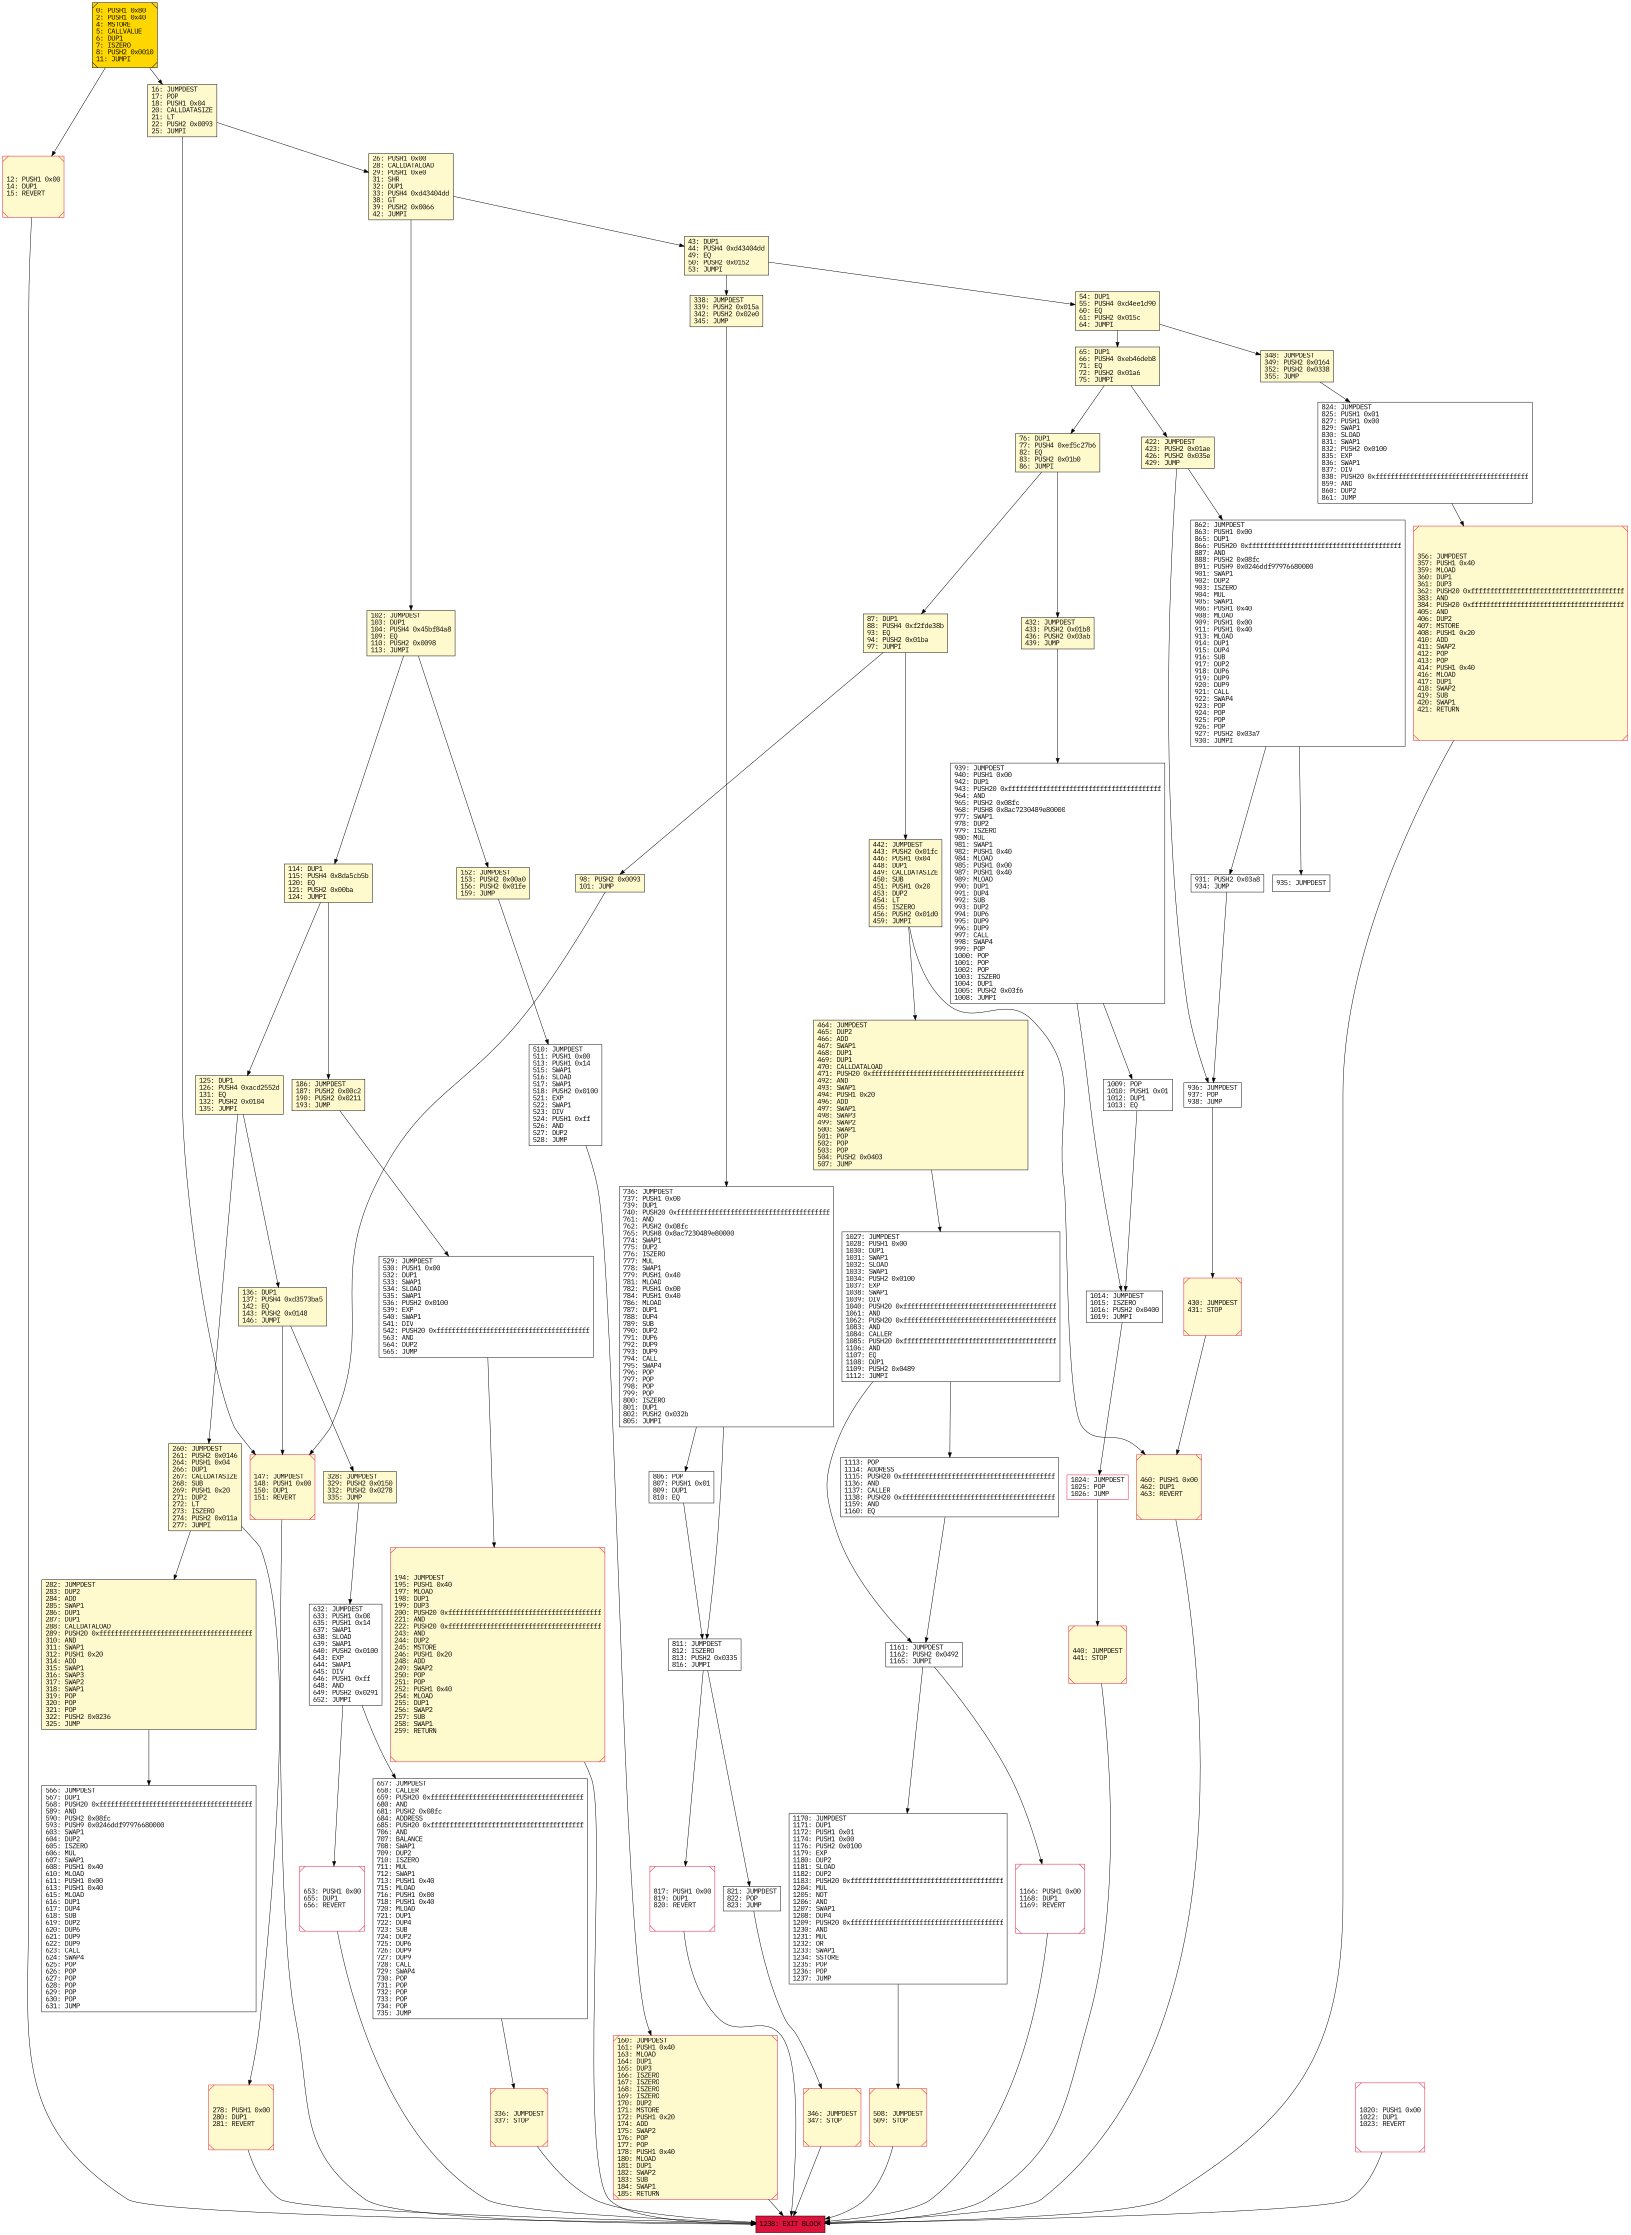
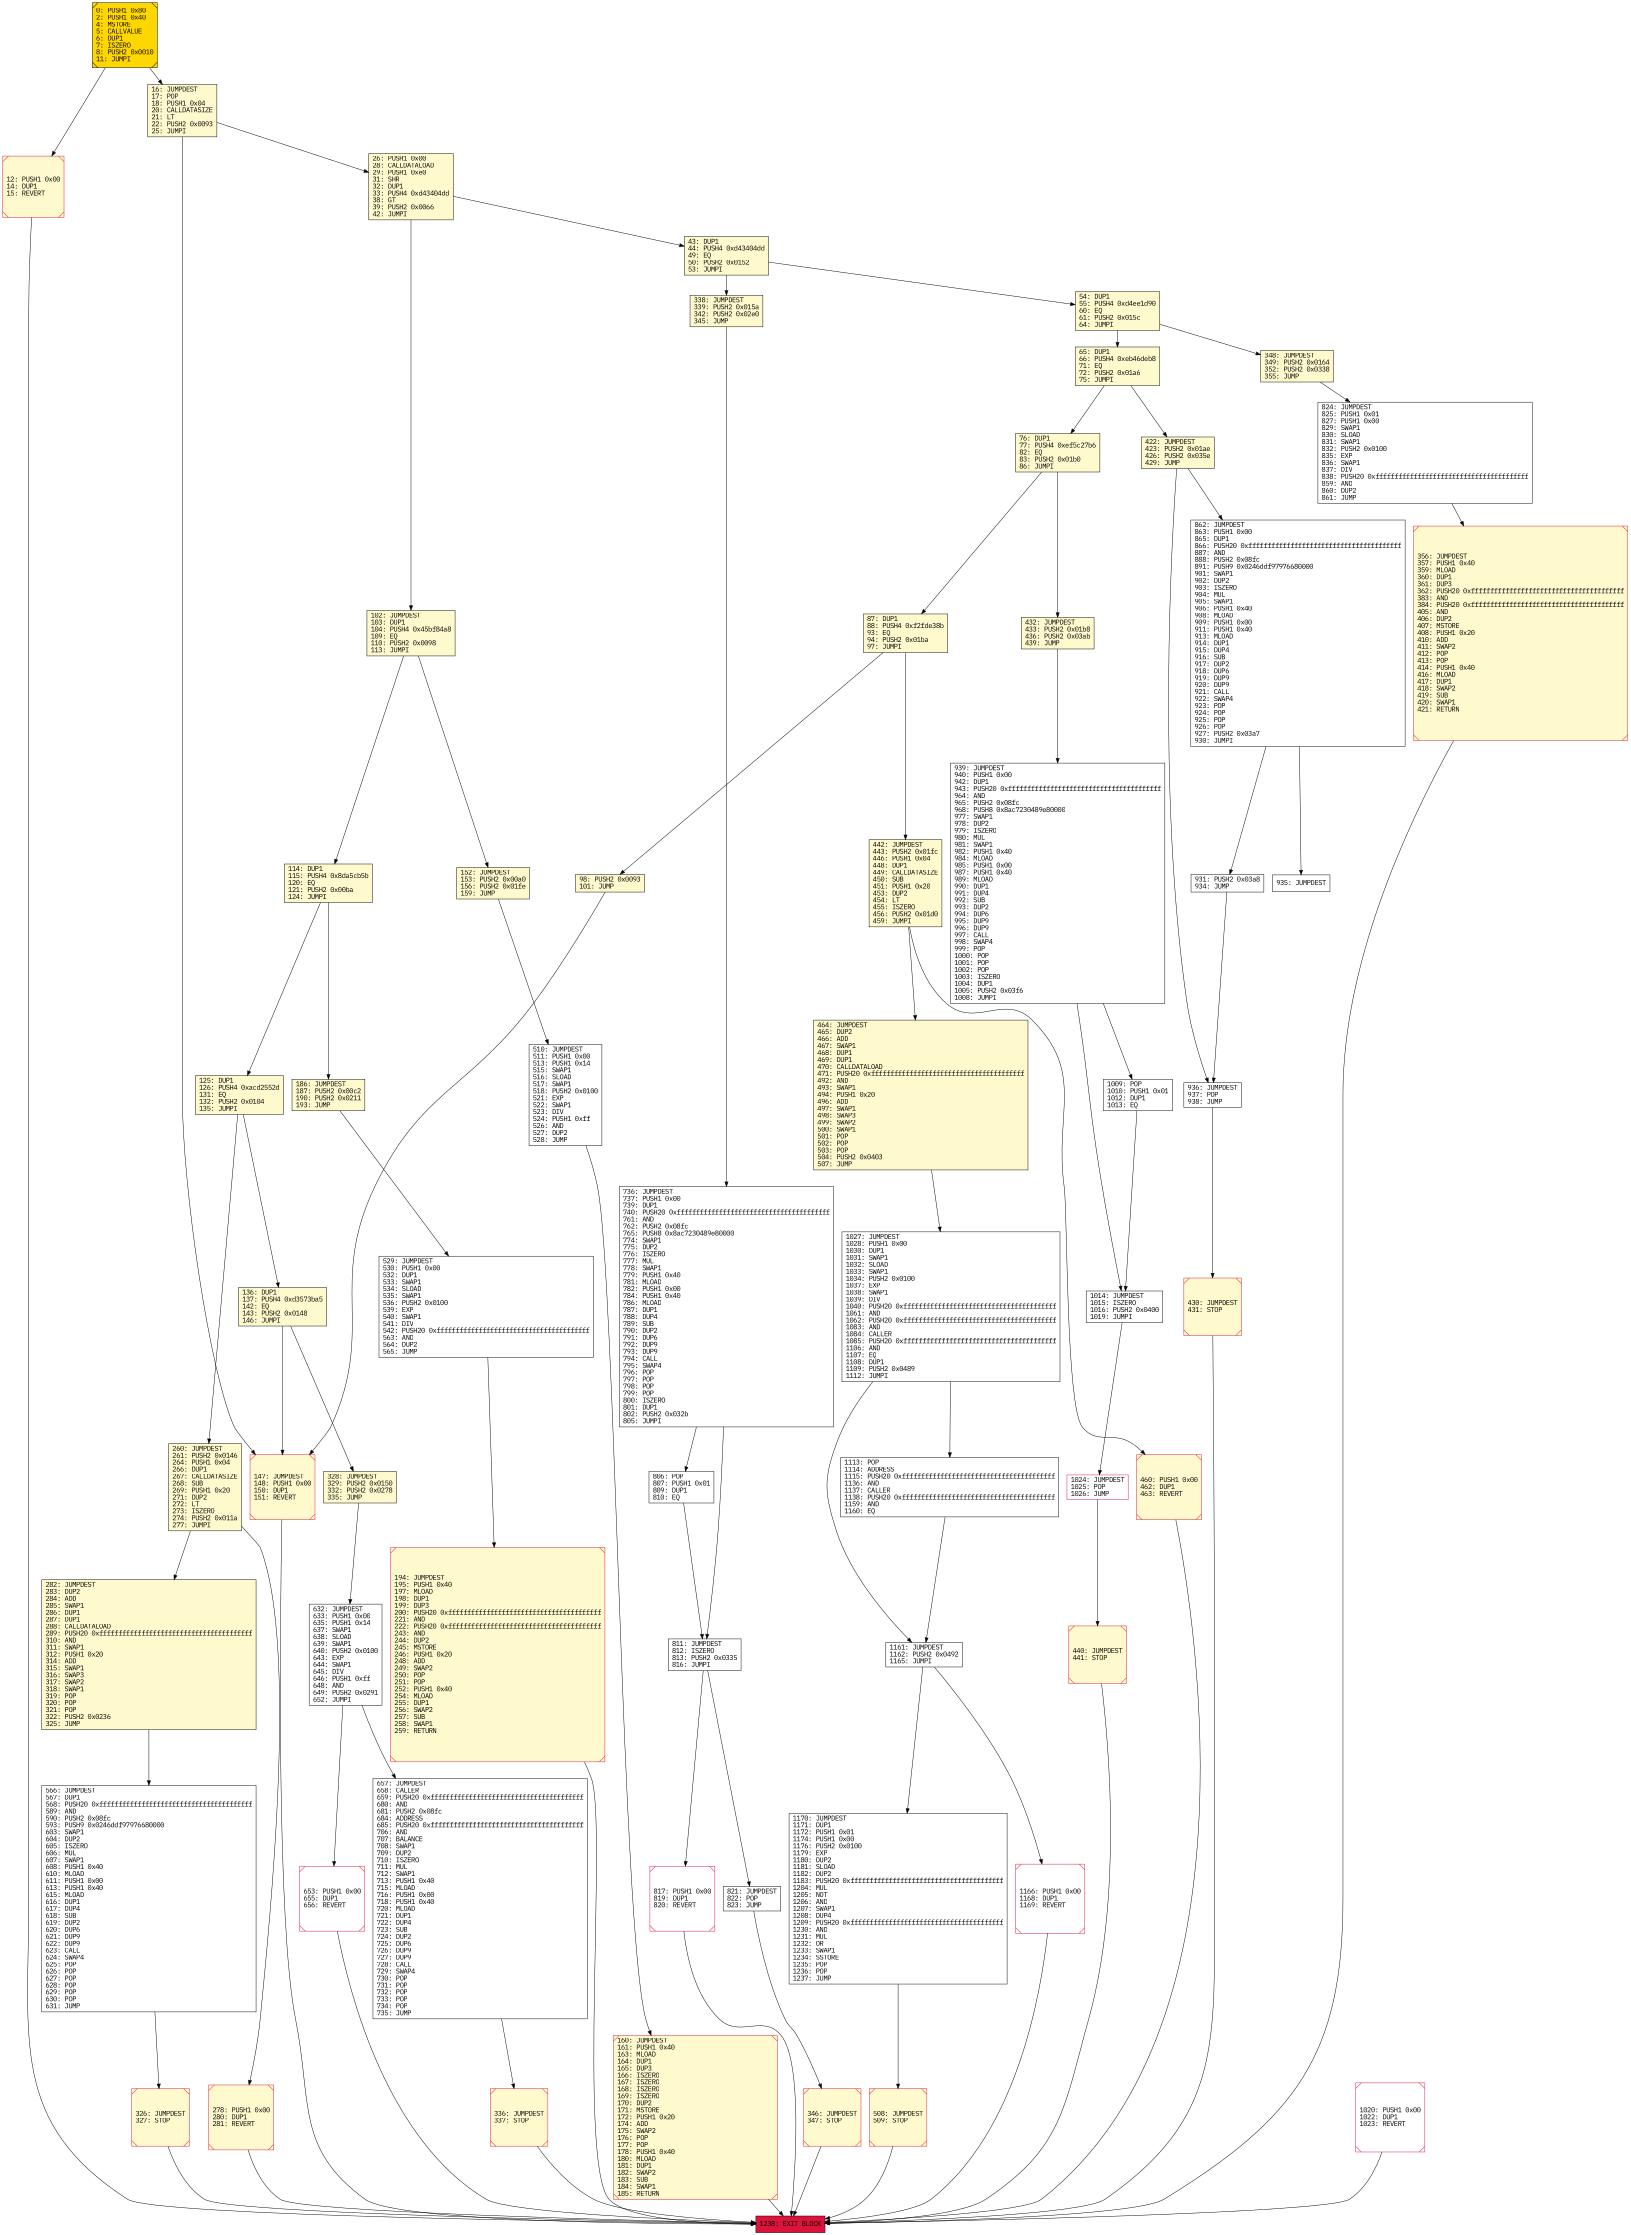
(1192, 1393) -> (1215, 1925)
none -> (161, 2117)
